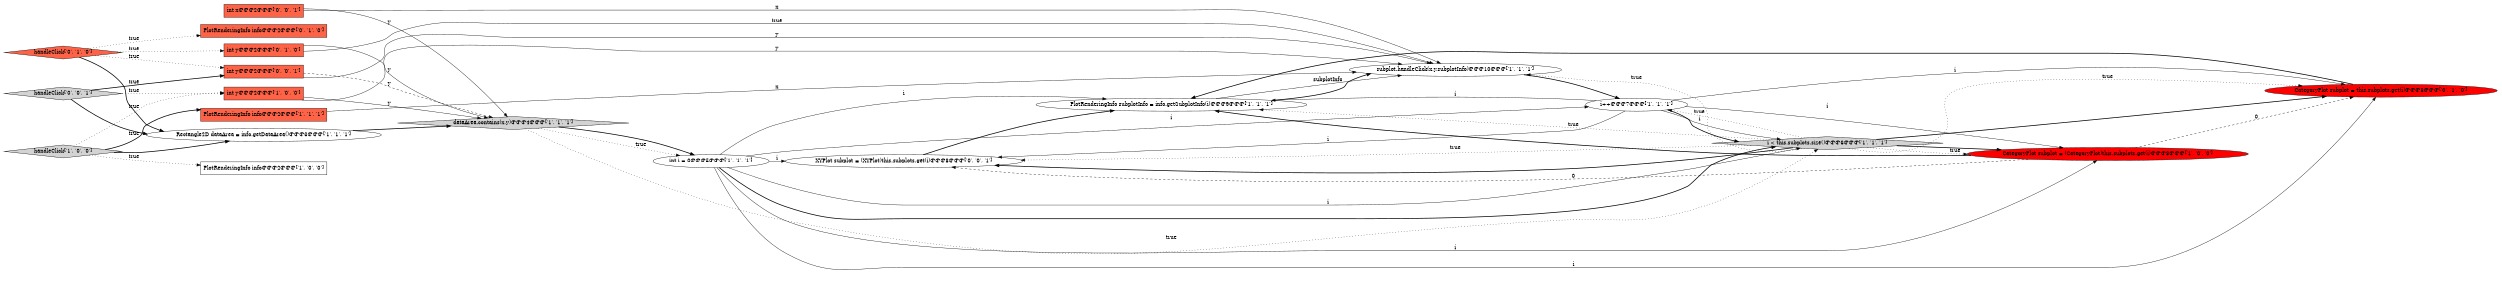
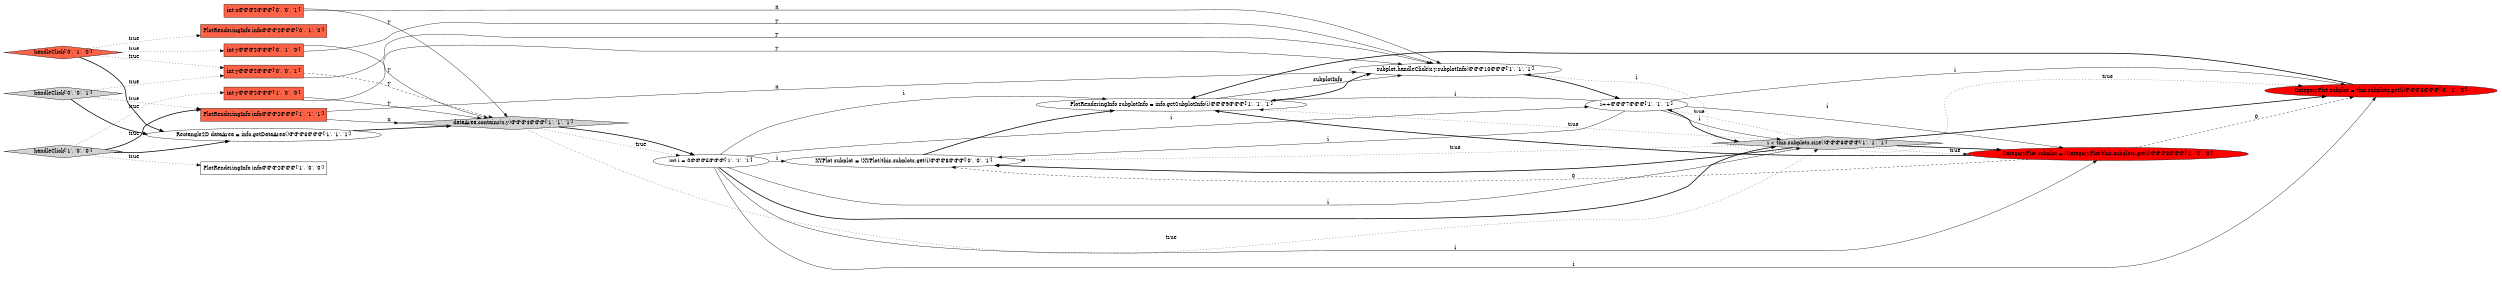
(777, 21) -> (777, 21)
(1637, 78) -> (1637, 78)
(156, 83) -> (156, 83)
(171, 94) -> (144, 103)
none -> (361, 122)
